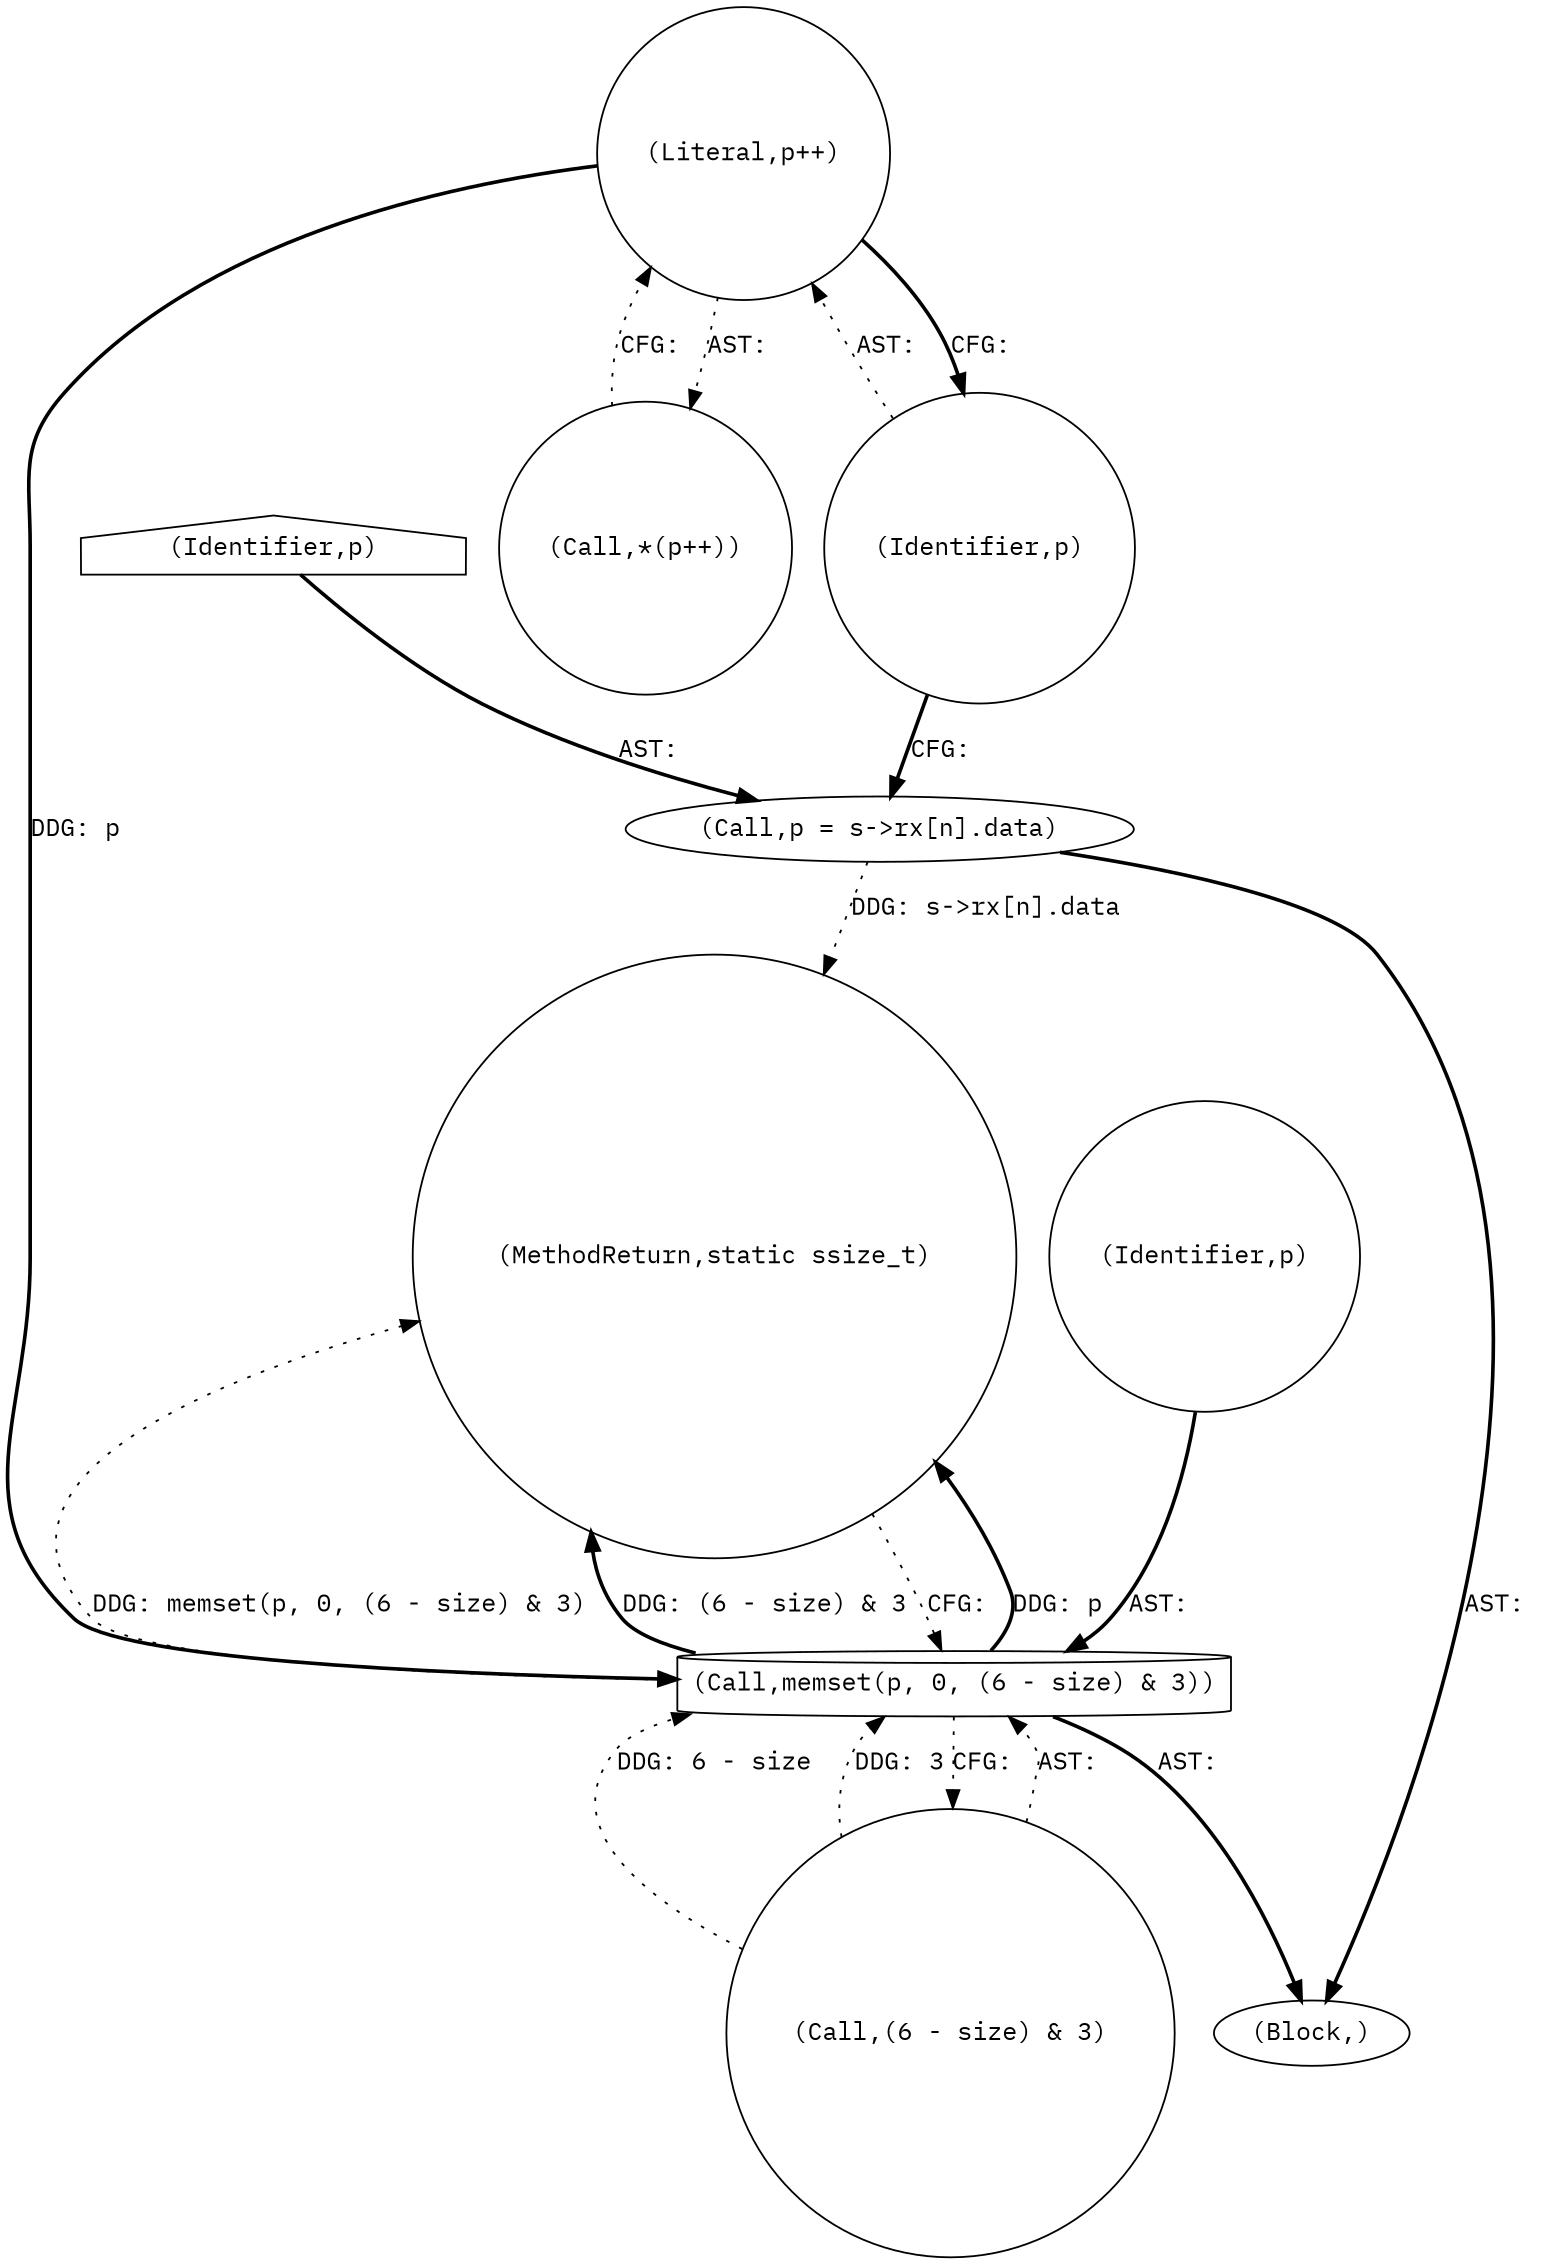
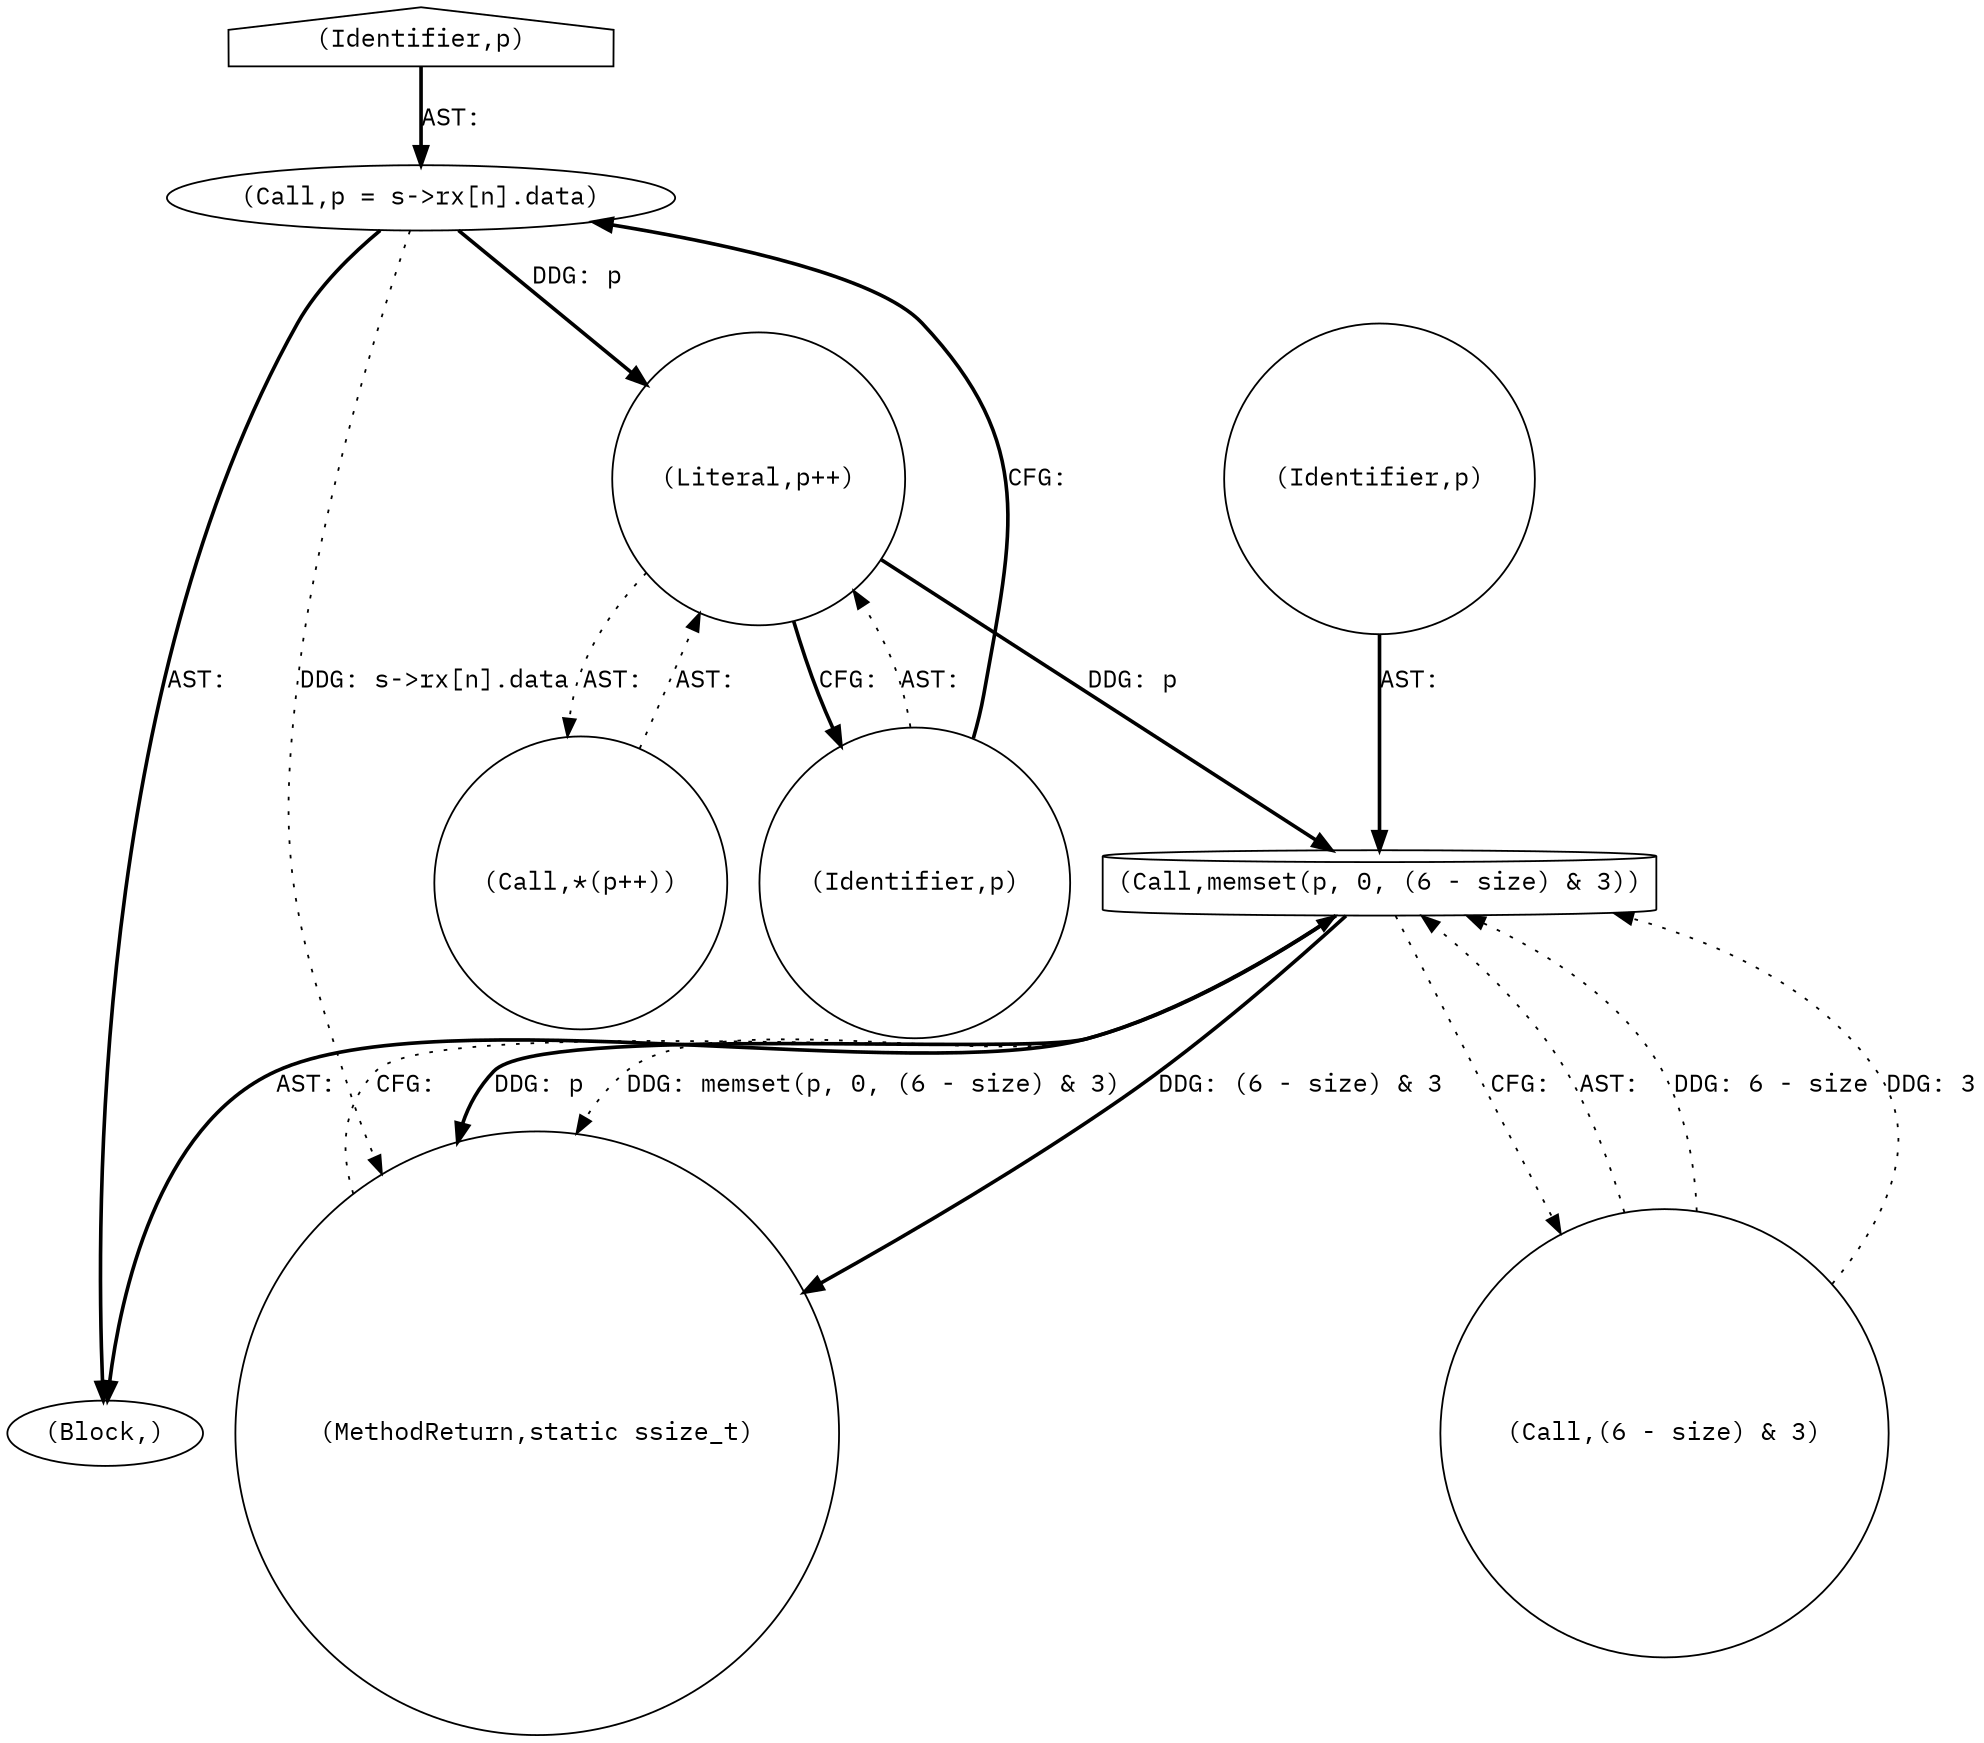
none -> (545, 301)
(658, 346) -> (713, 681)
